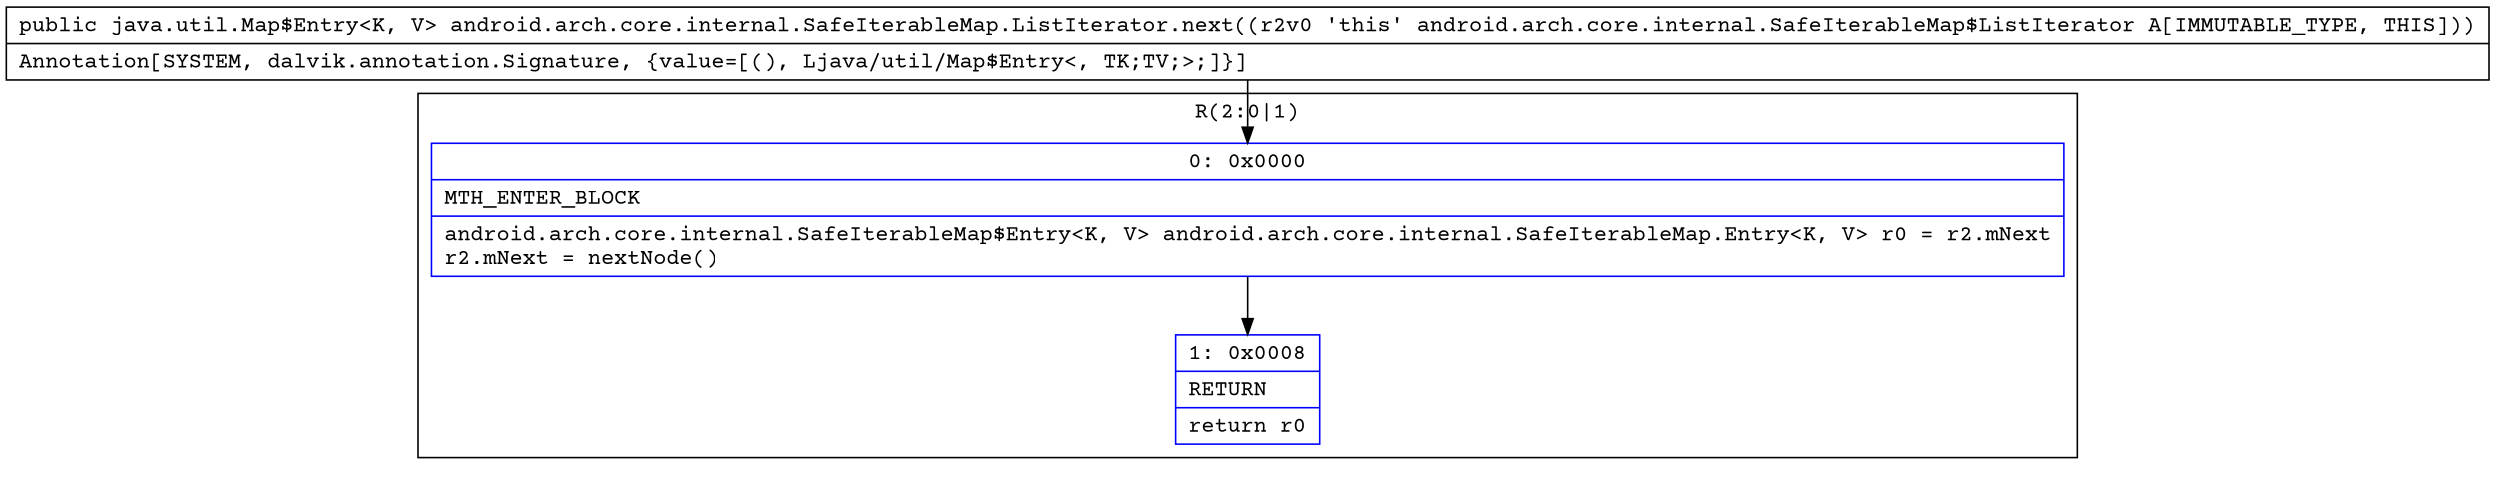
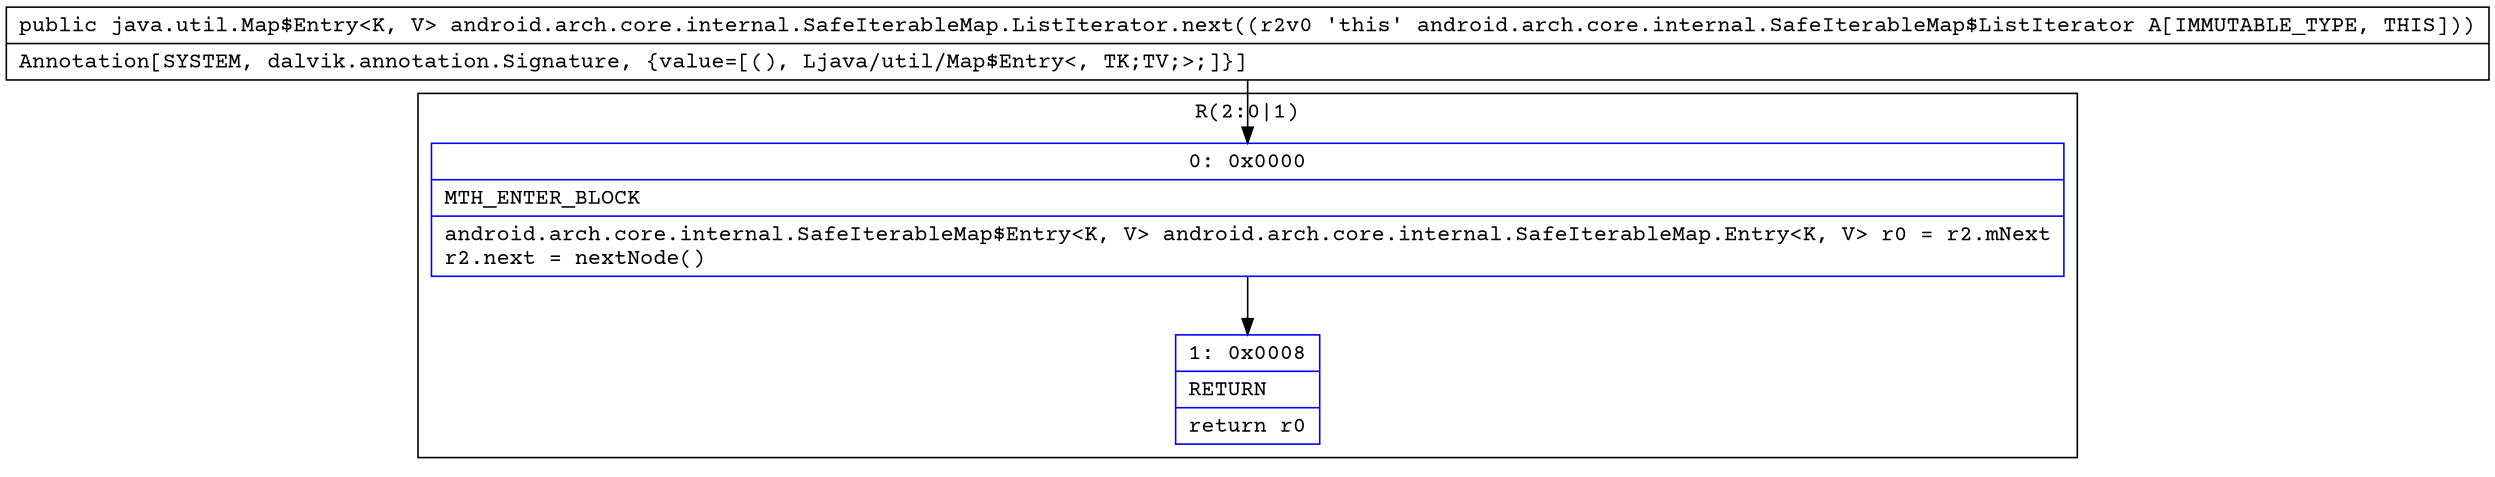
(582, 257) -> (576, 257)
